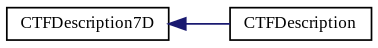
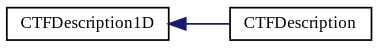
(88, 24) -> (88, 24)
